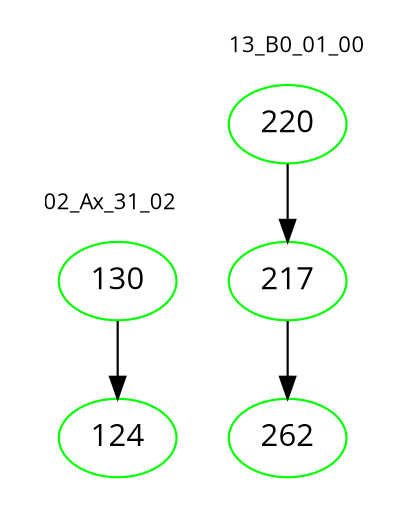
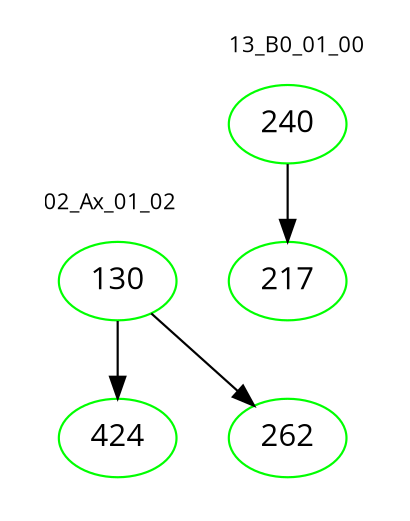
(288, 124) -> (288, 124)
(110, 204) -> (110, 204)
(288, 349) -> (179, 339)
(118, 438) -> (118, 438)
